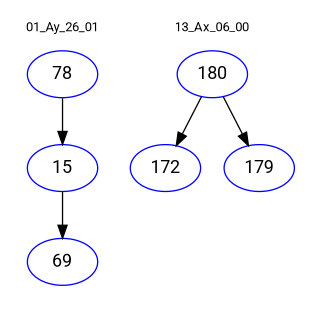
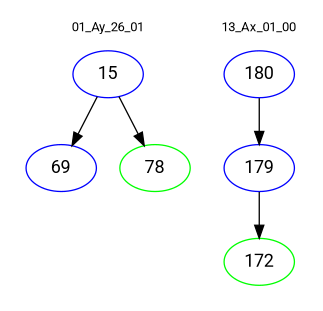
(212, 28) -> (259, 28)
(63, 74) -> (155, 168)
(63, 115) -> (129, 115)
(192, 115) -> (259, 209)
(165, 168) -> (259, 262)
